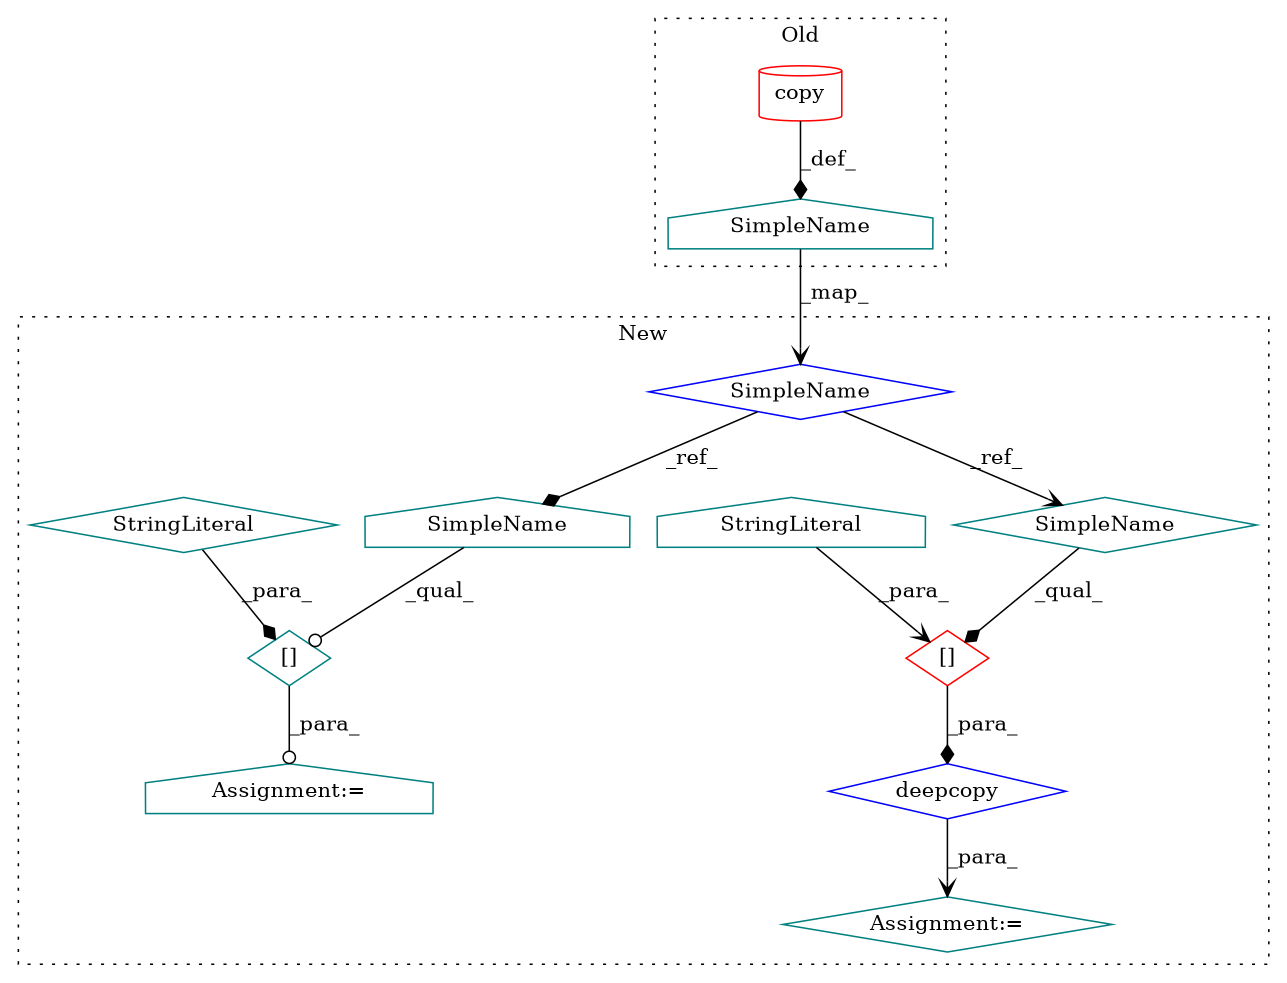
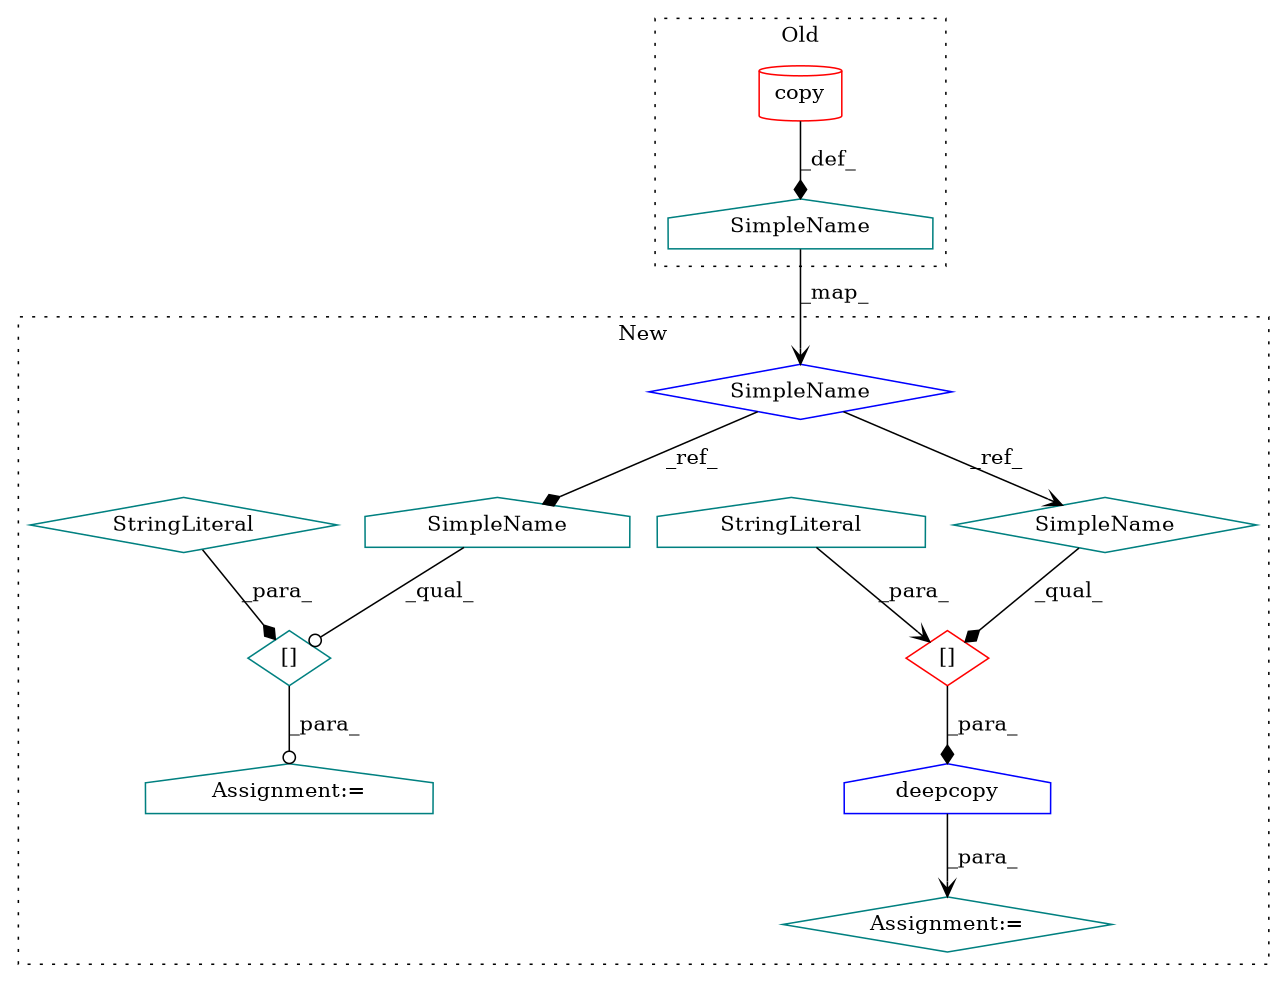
(947, 791) -> (947, 791)
